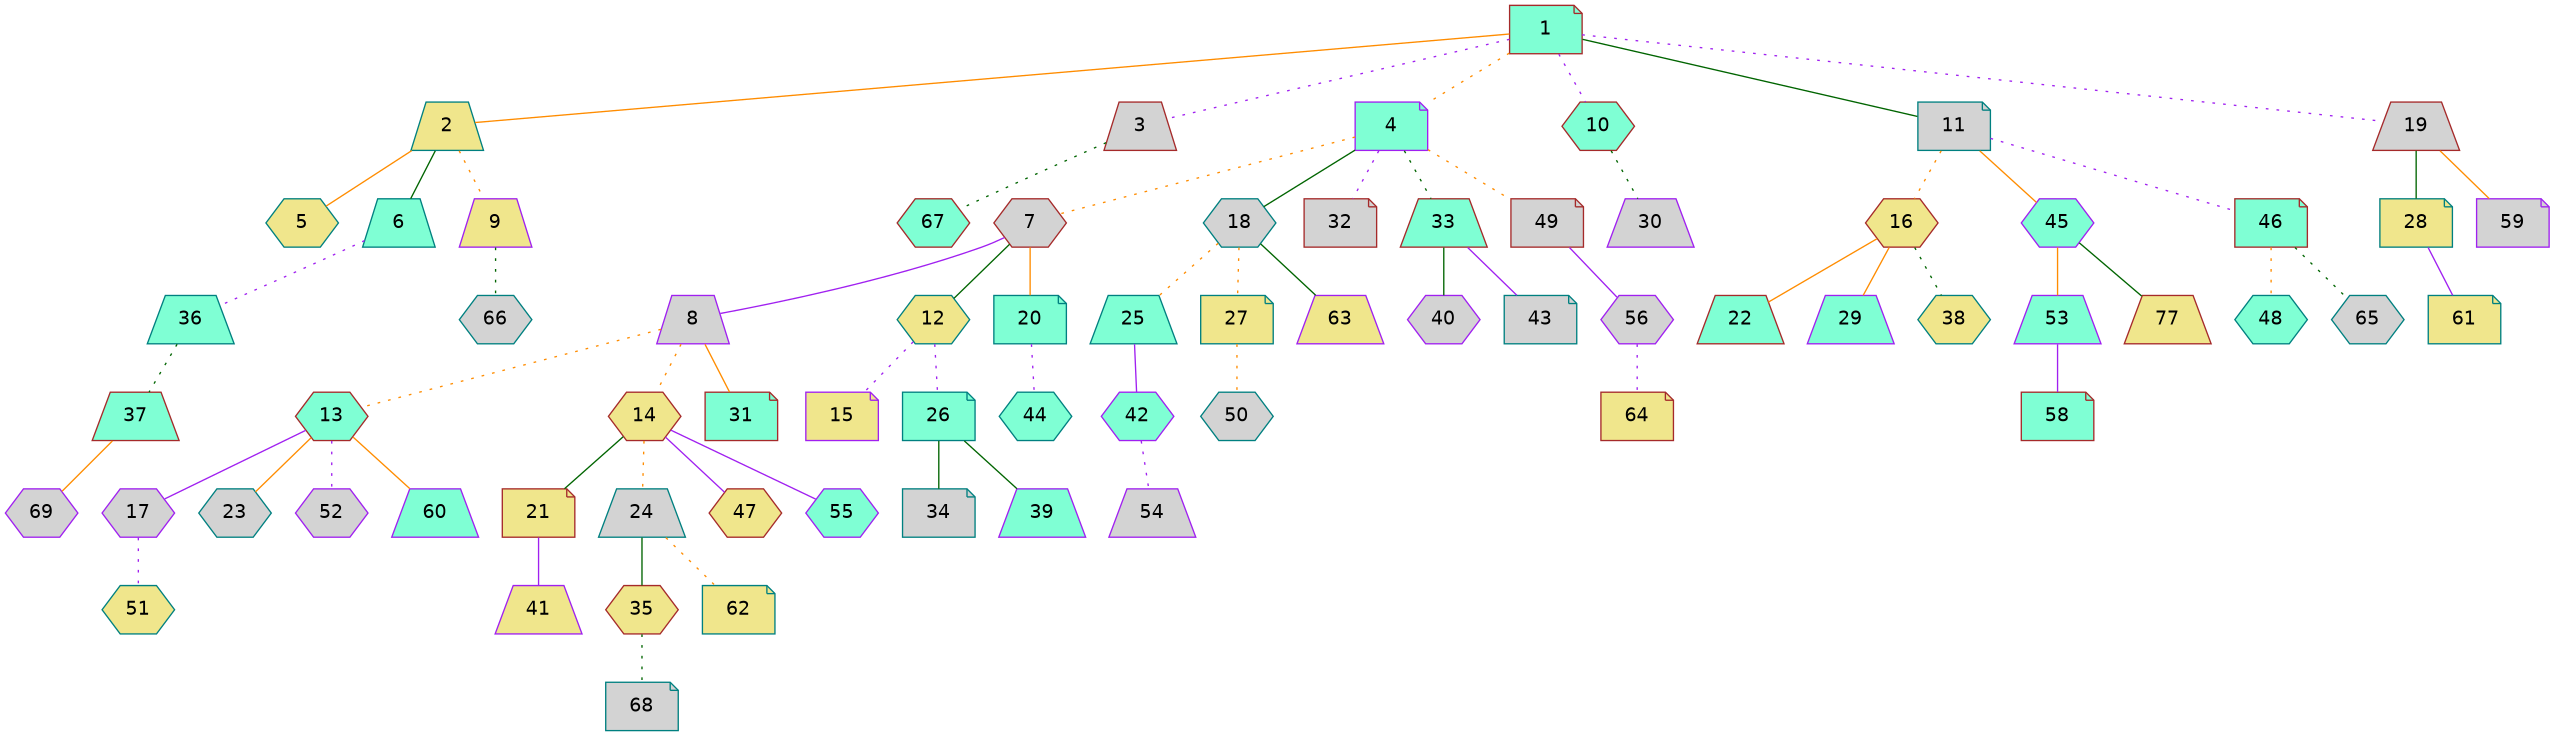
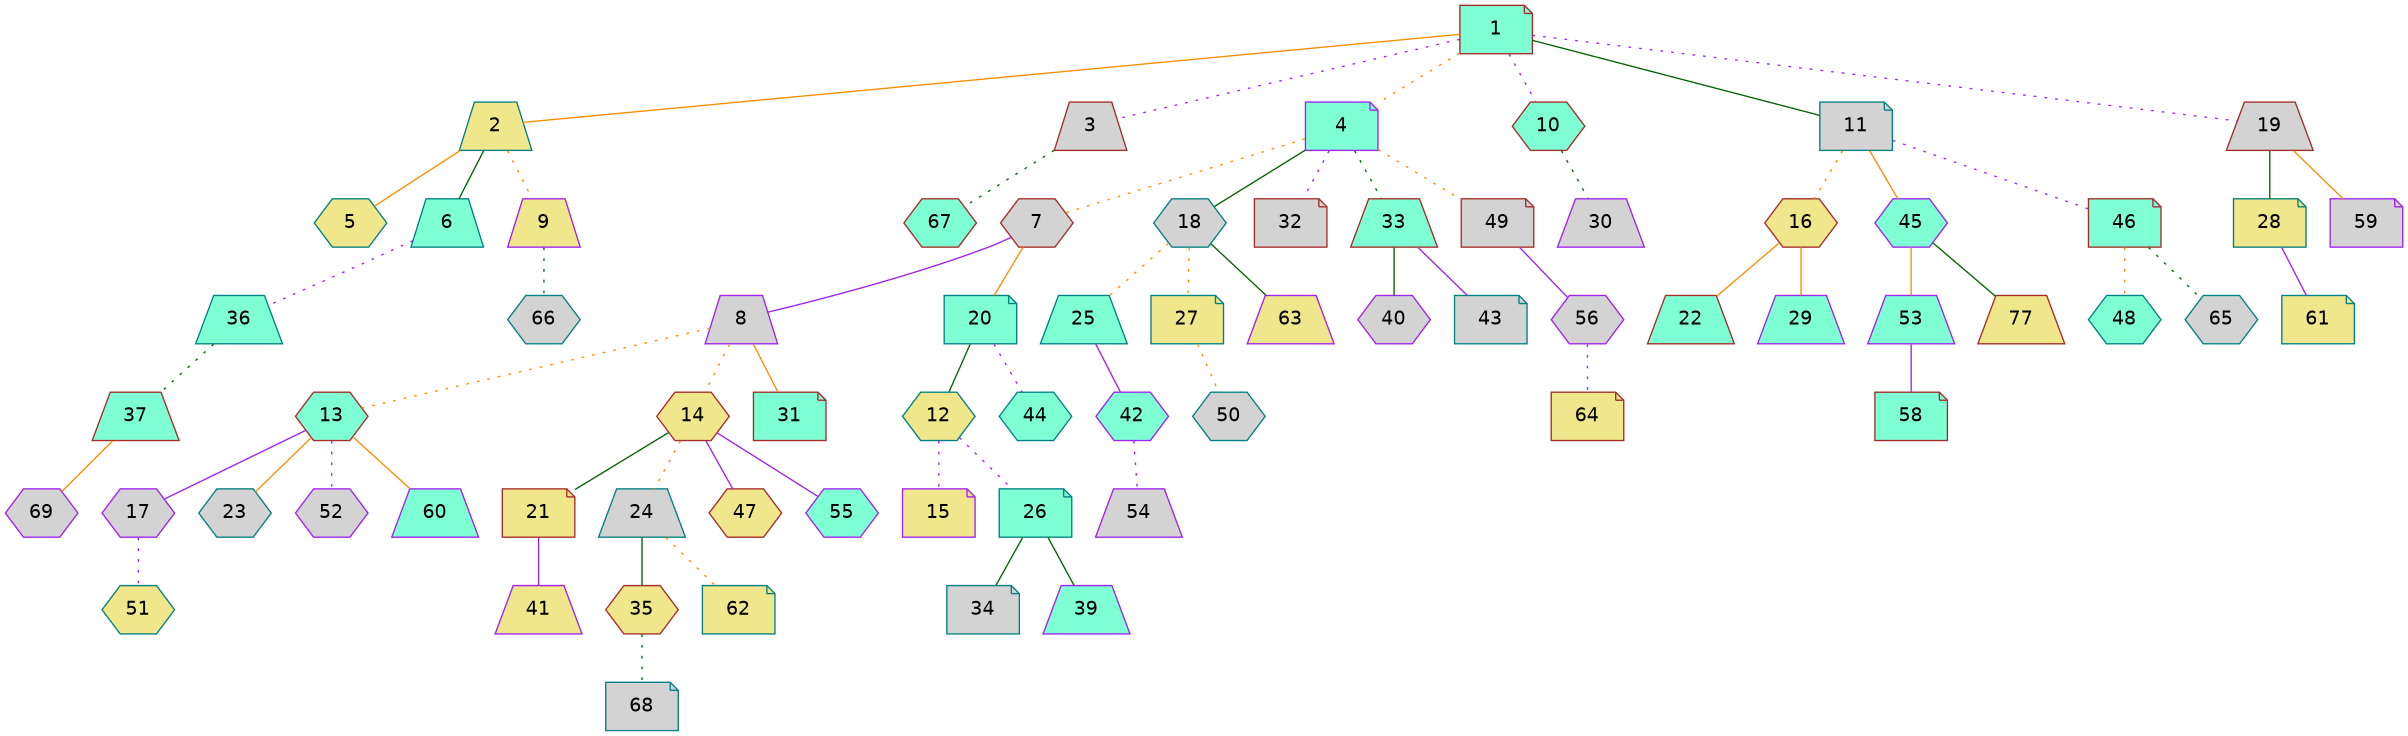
(982, 271) -> (960, 368)
(1954, 320) -> none
